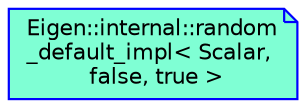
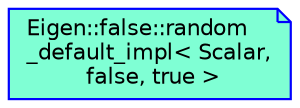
(153, 54) -> (150, 54)
